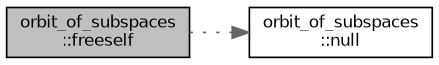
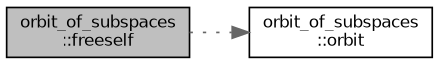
(341, 32) -> (341, 32)
